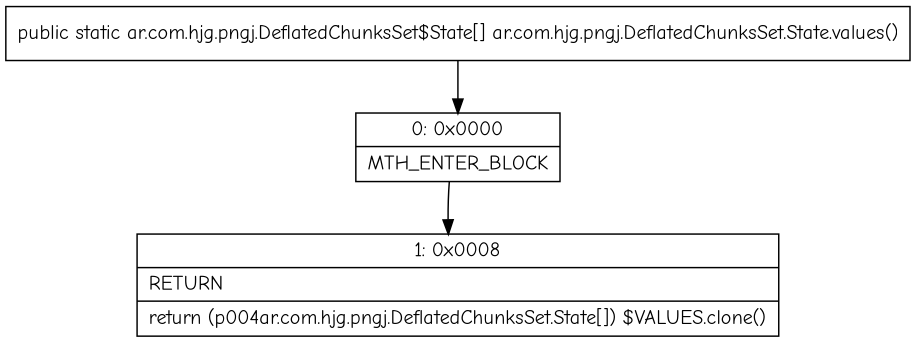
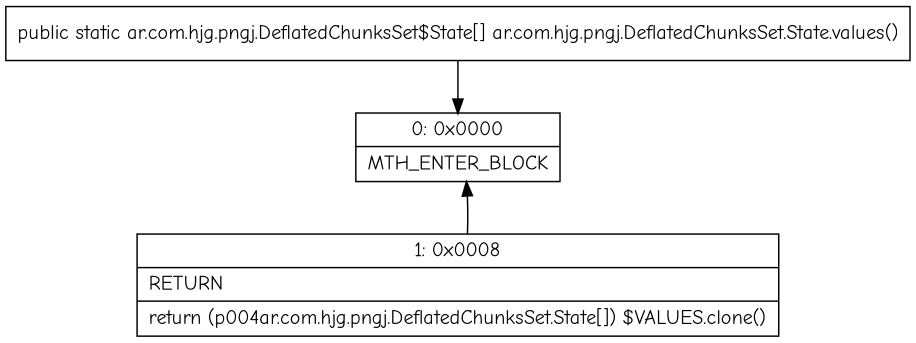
(448, 201) -> (468, 215)
